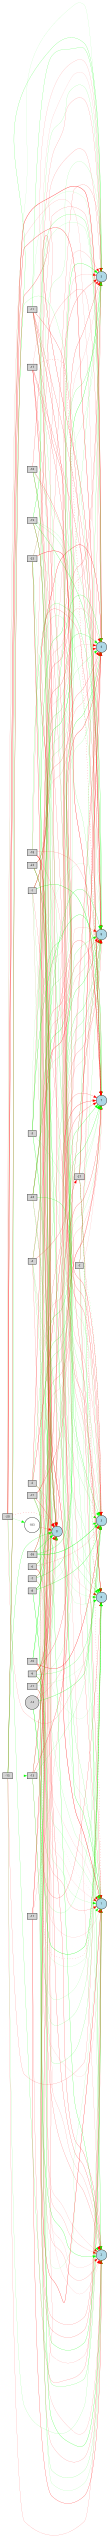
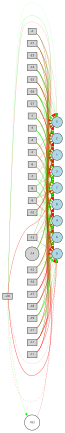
(63, 1354) -> (49, 176)
(19, 1776) -> (46, 248)
